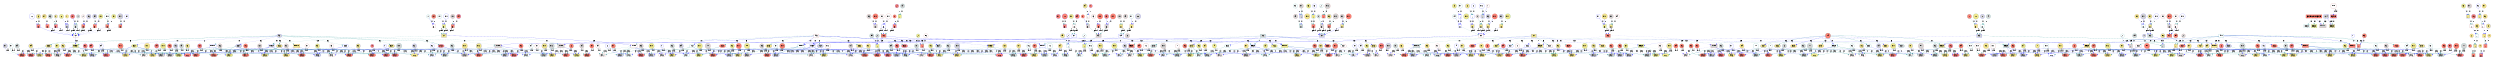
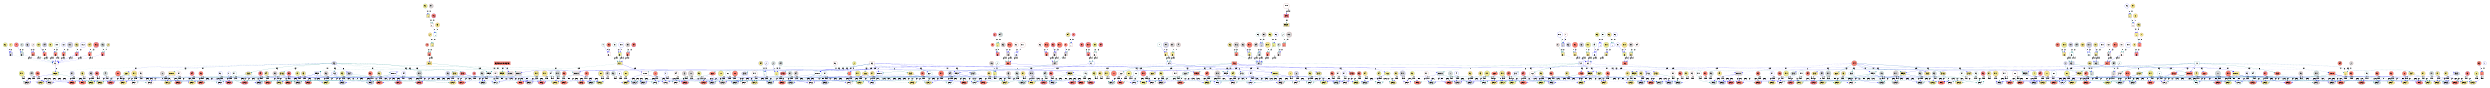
(2326, 16) -> none
(2334, 16) -> (1286, 16)
(1263, 36) -> (1234, 63)
(1534, 36) -> (1581, 63)
none -> (96, 45)
none -> (429, 63)
